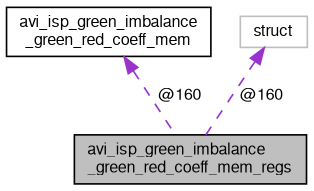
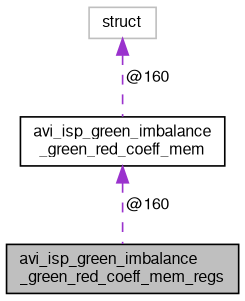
(230, 98) -> (123, 86)
